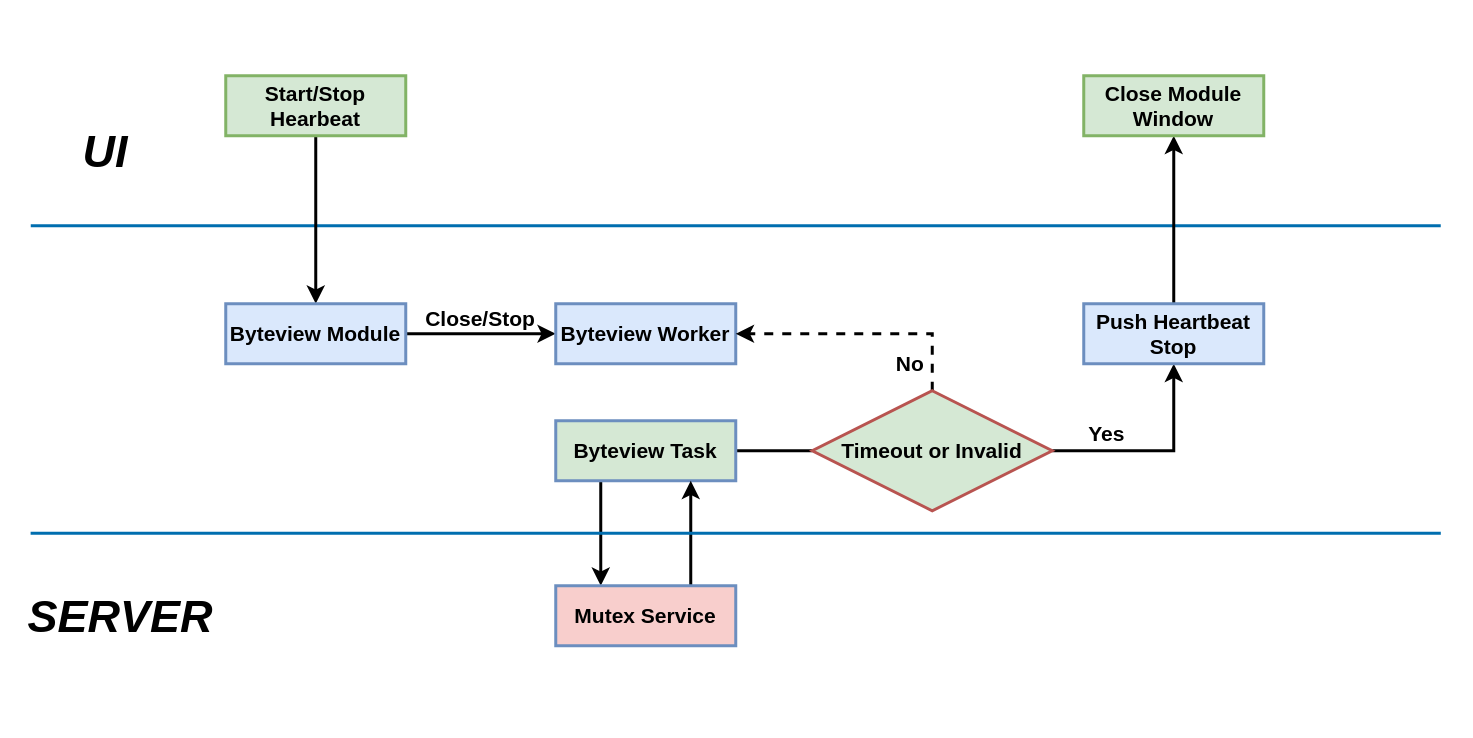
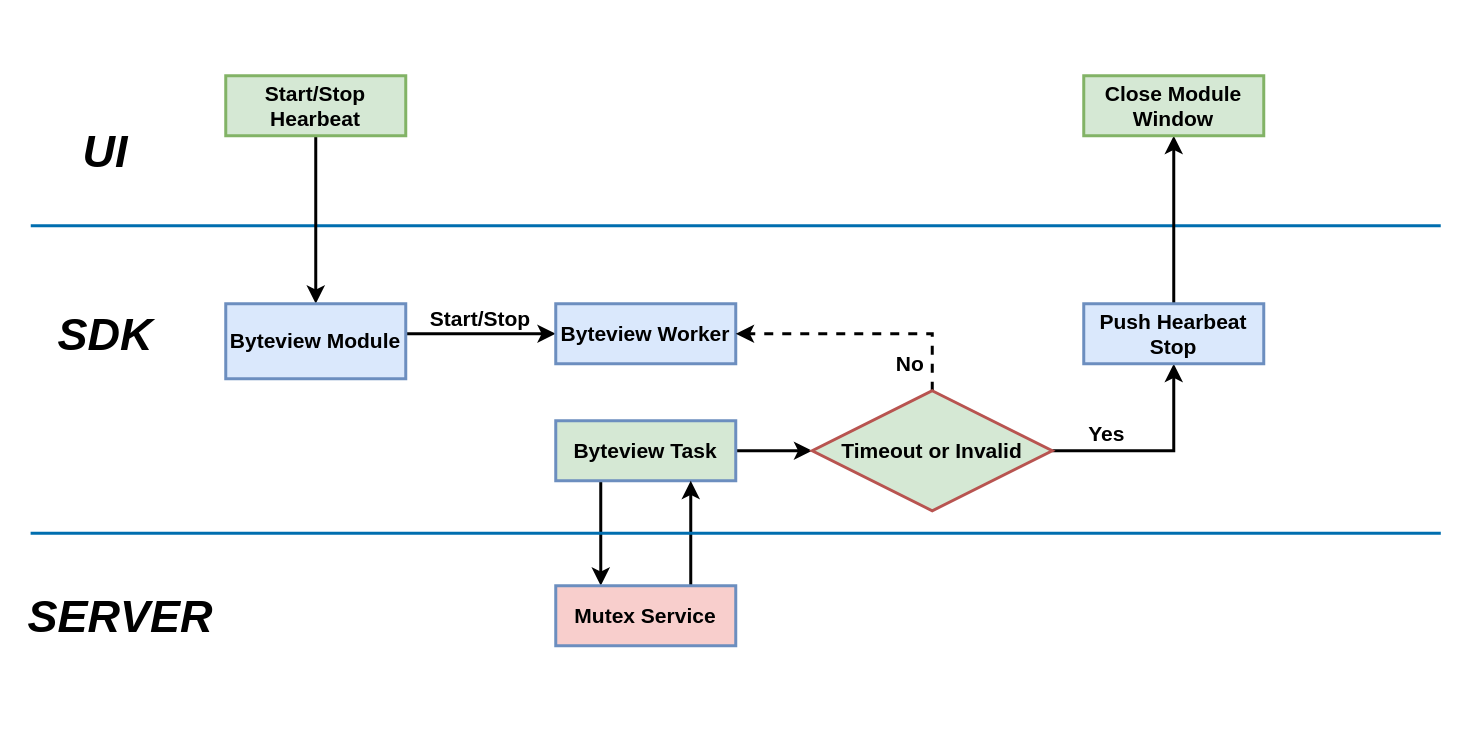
(481, 319) -> (481, 319)
none -> (106, 334)
(316, 334) -> (316, 341)
(1174, 334) -> (1174, 334)
(803, 451) -> (797, 451)
